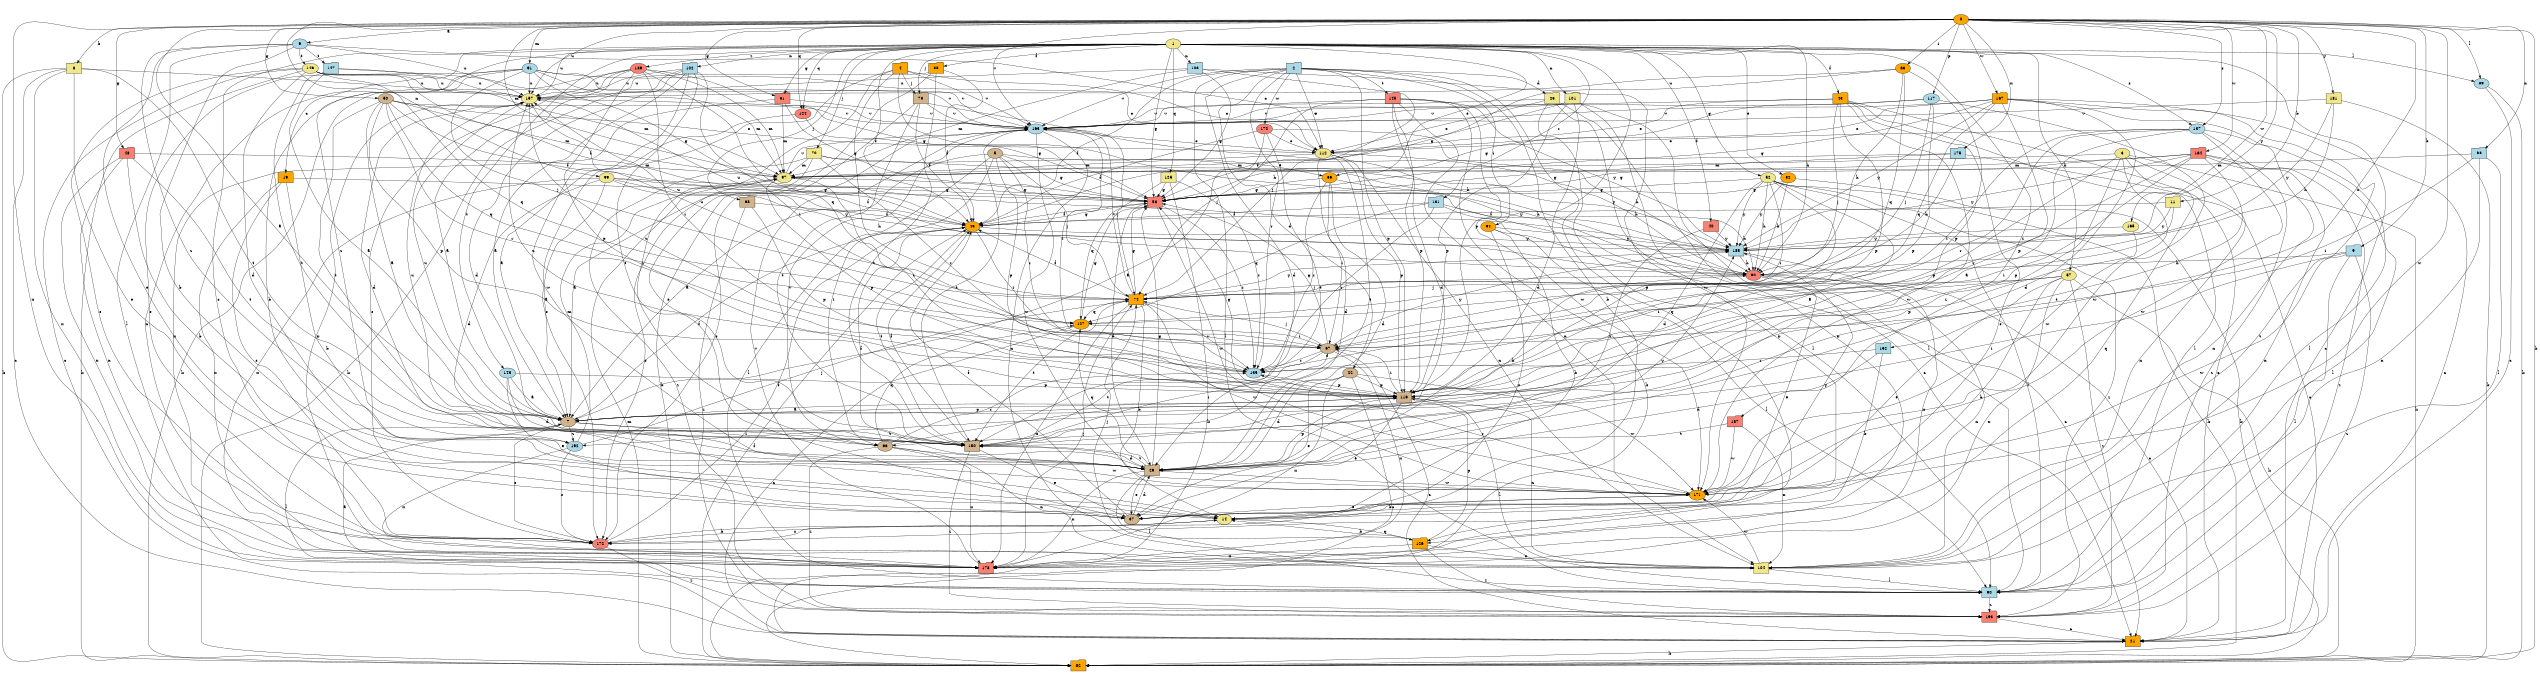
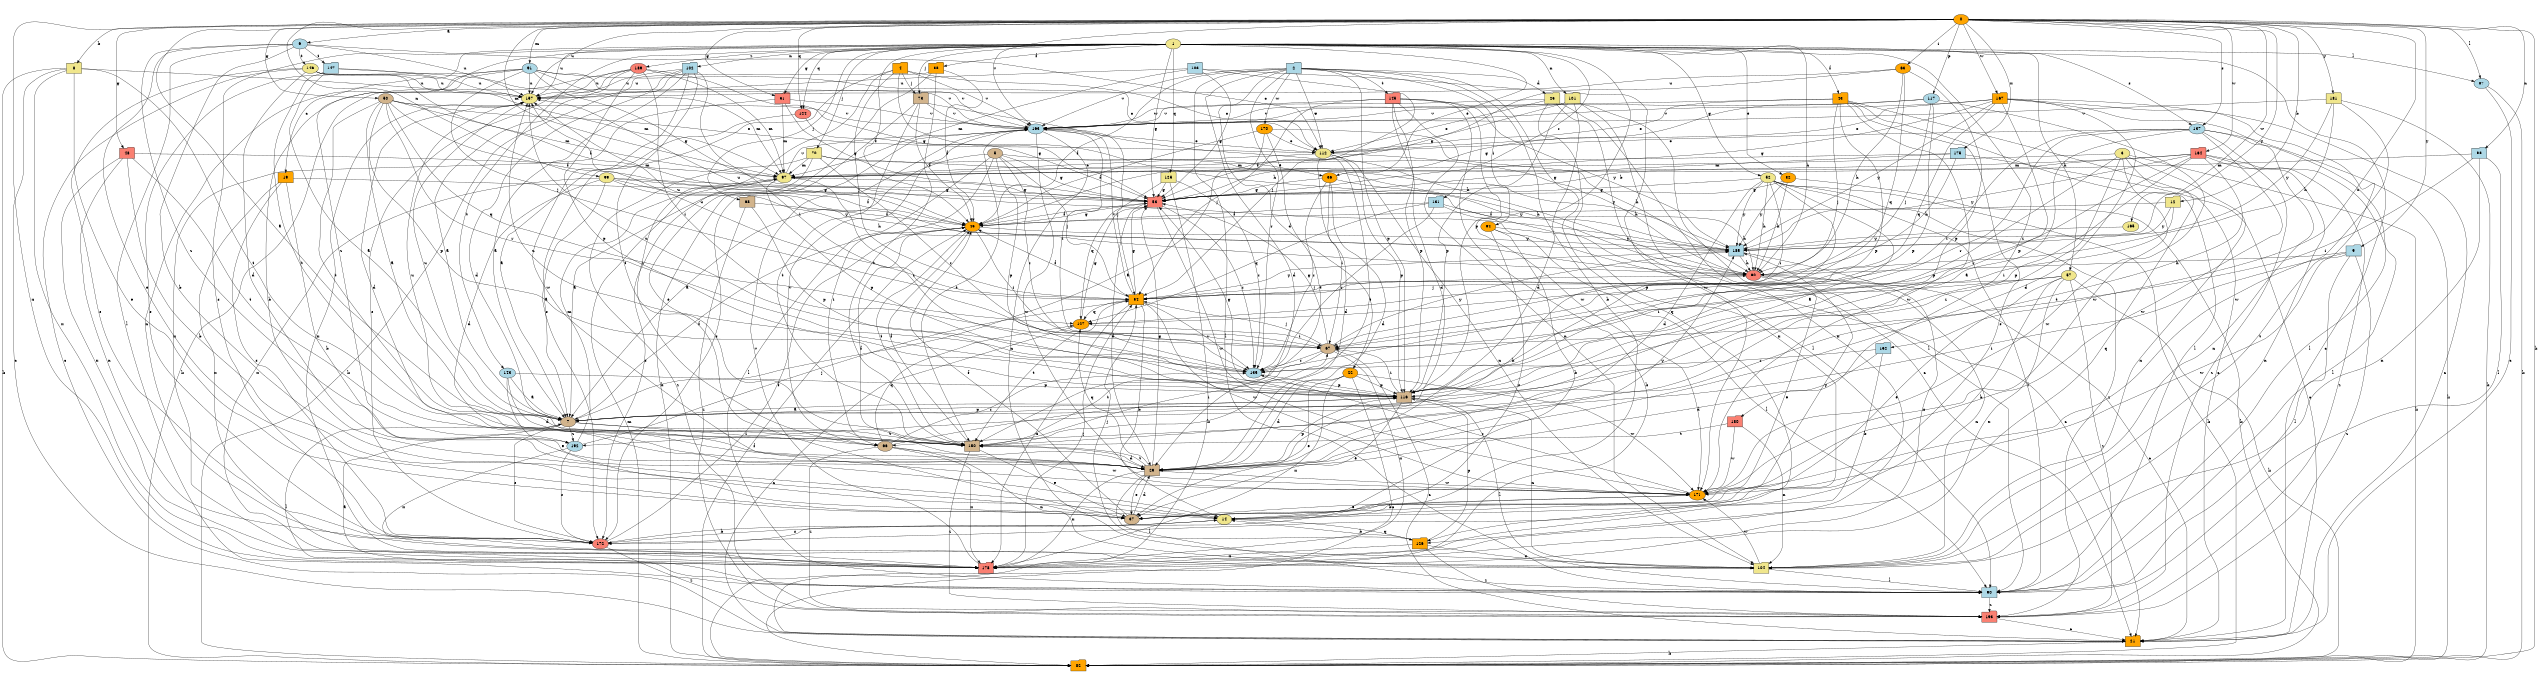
(1183, 55) -> none
(2482, 83) -> (2482, 83)
(758, 104) -> none
(1156, 114) -> (1156, 114)
(1264, 129) -> (1264, 129)
(2427, 141) -> (2427, 141)
(1088, 166) -> (1088, 166)
(1621, 178) -> (1621, 178)
(2173, 202) -> (2173, 202)
(836, 213) -> none
(1711, 227) -> none
(667, 257) -> none
(2396, 282) -> (2141, 371)
(1136, 300) -> (1136, 300)
(1788, 332) -> none
(1350, 373) -> (1350, 373)
(1735, 422) -> (1735, 422)
(91, 659) -> (2447, 636)
